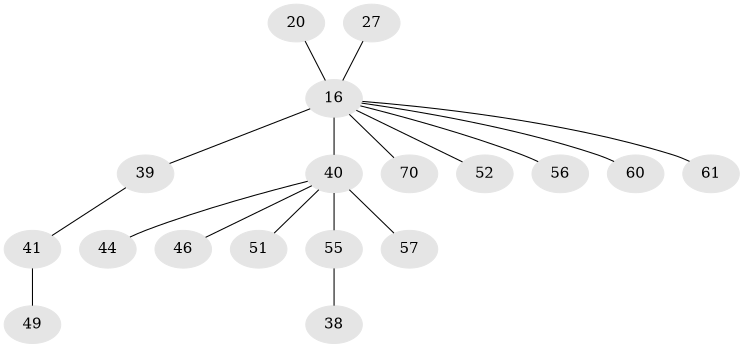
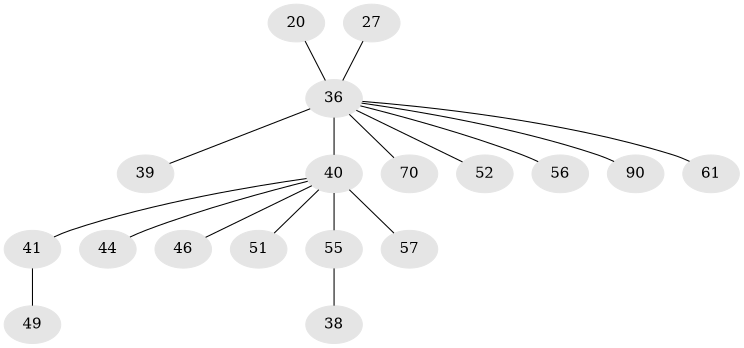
(334, 98) -> (334, 98)
(636, 174) -> (636, 174)
(89, 212) -> (179, 201)
